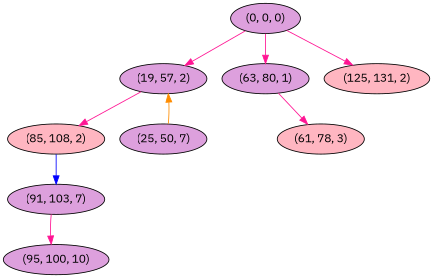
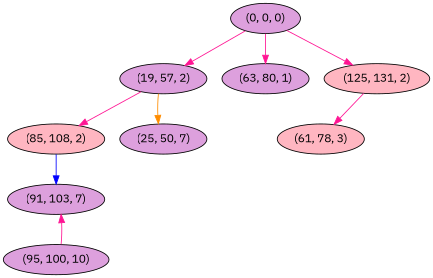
(290, 106) -> (352, 106)
(169, 113) -> (158, 105)
(51, 225) -> (62, 234)
